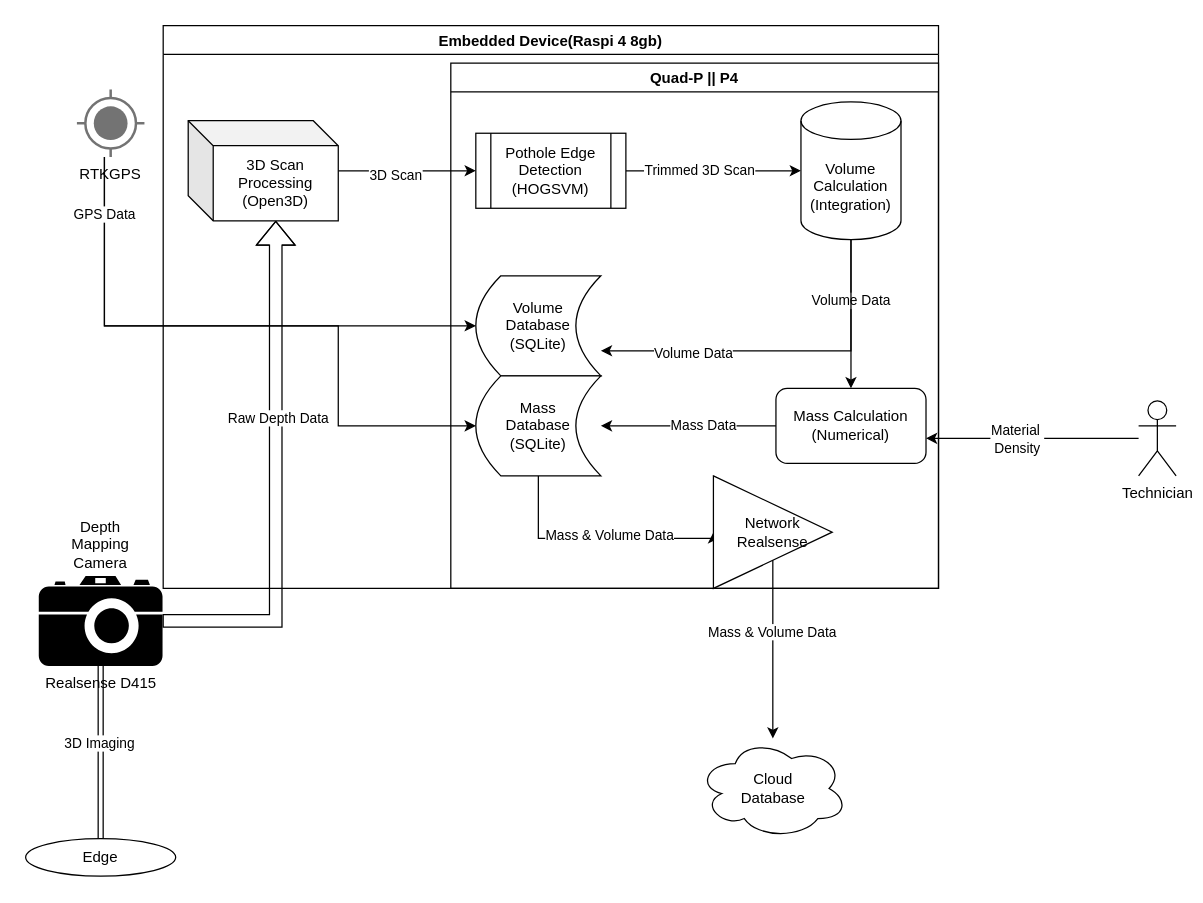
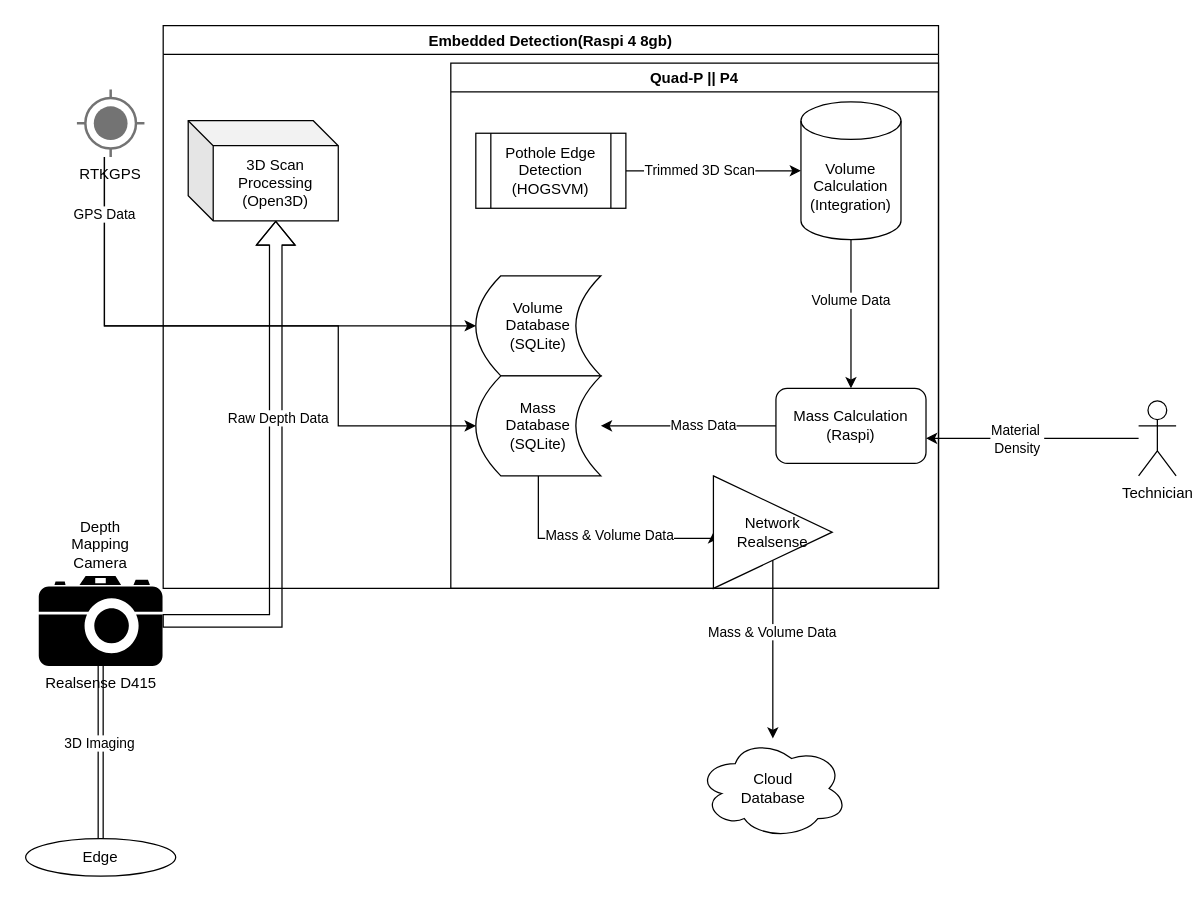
(550, 41) -> (550, 41)
(402, 171) -> none
(729, 351) -> none
(851, 426) -> (851, 426)
